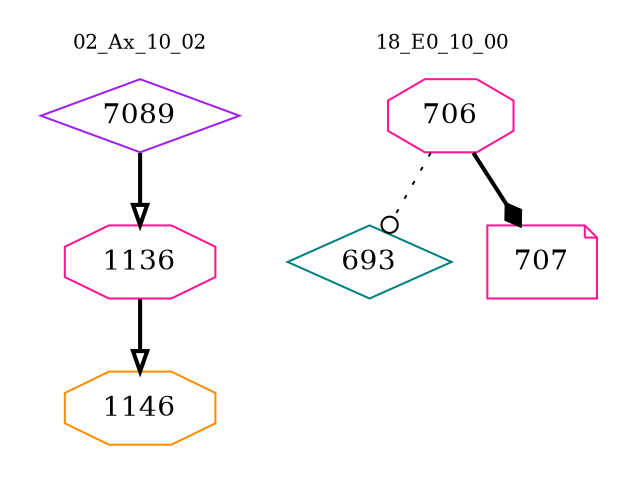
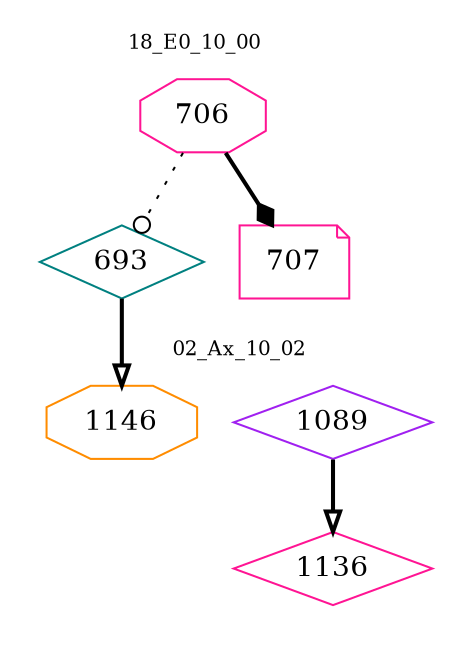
(140, 116) -> (333, 422)
(140, 262) -> (333, 569)
(140, 325) -> (122, 343)
